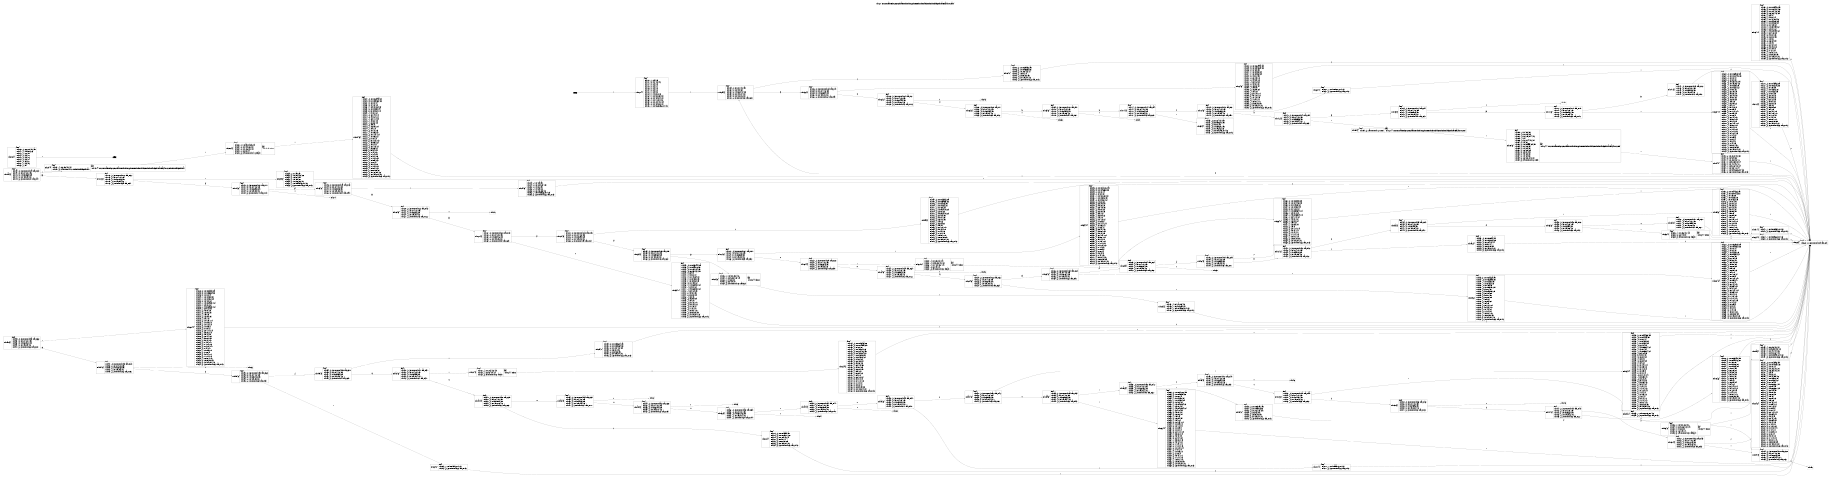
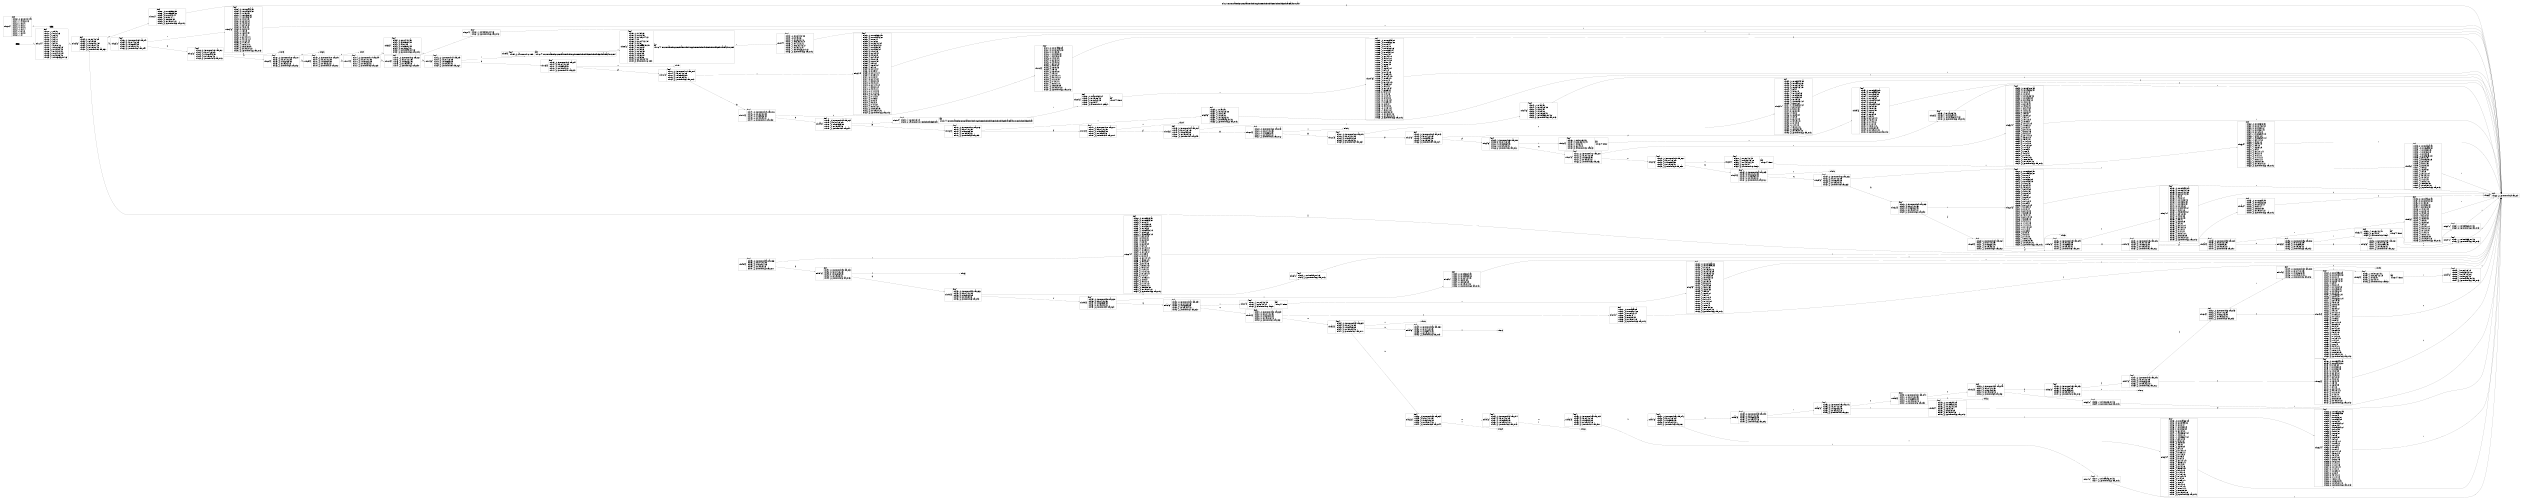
none -> (795, 120)
(1258, 258) -> (2121, 229)
(694, 411) -> (1385, 373)
(1737, 430) -> (2334, 270)
